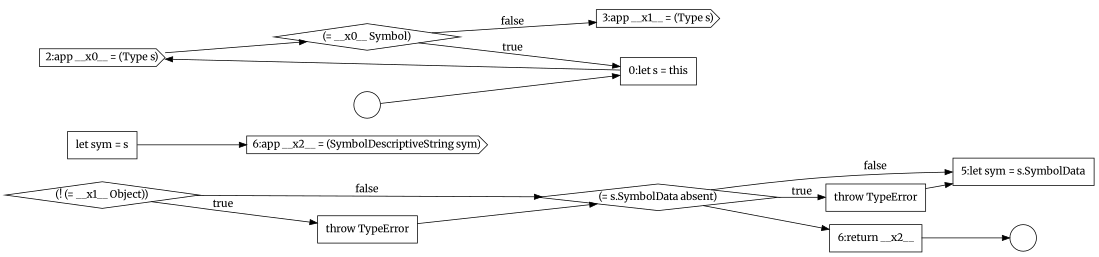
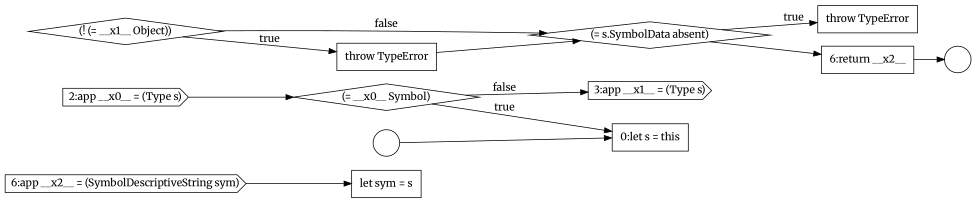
(396, 65) -> none
(188, 145) -> (295, 184)
(1023, 171) -> none
